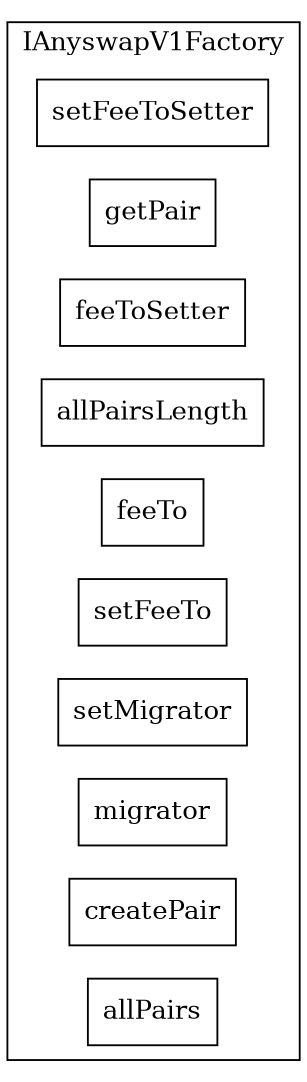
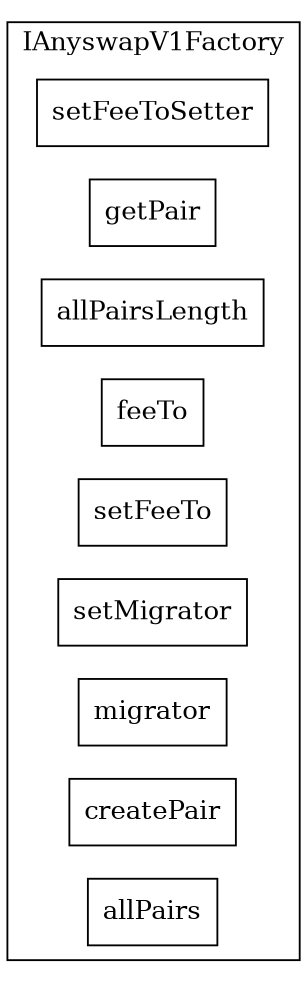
(153, 313) -> none
